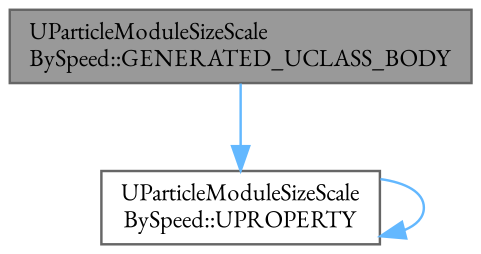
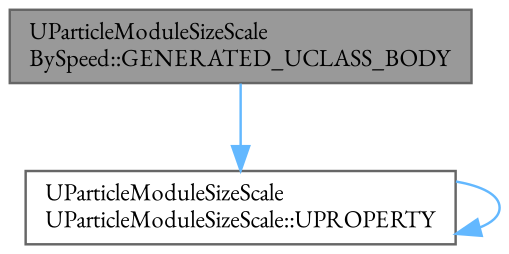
(241, 208) -> (241, 208)
